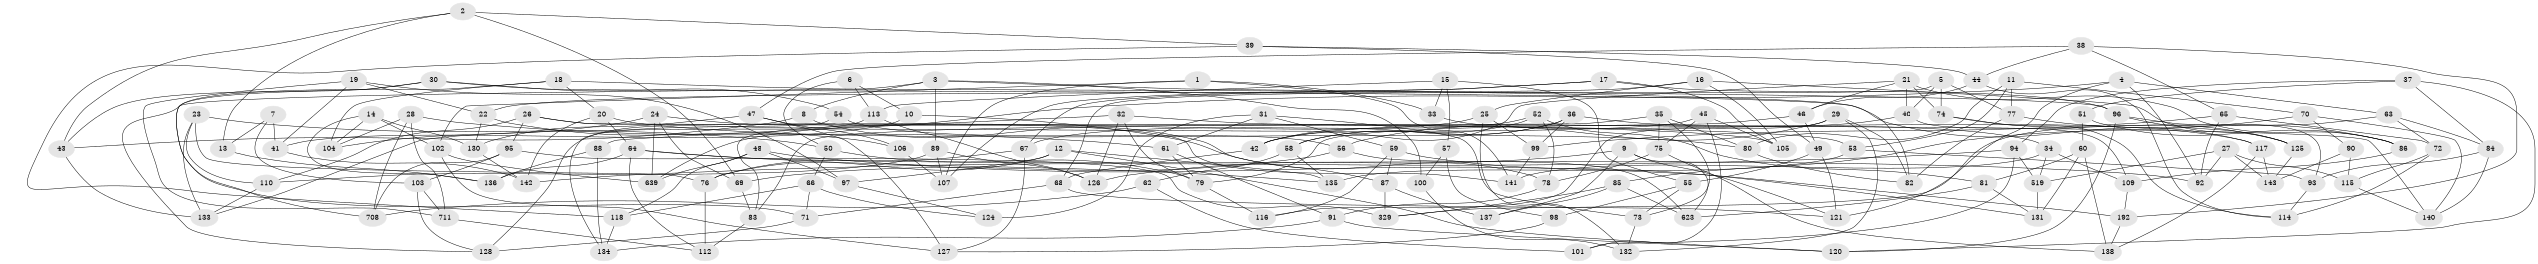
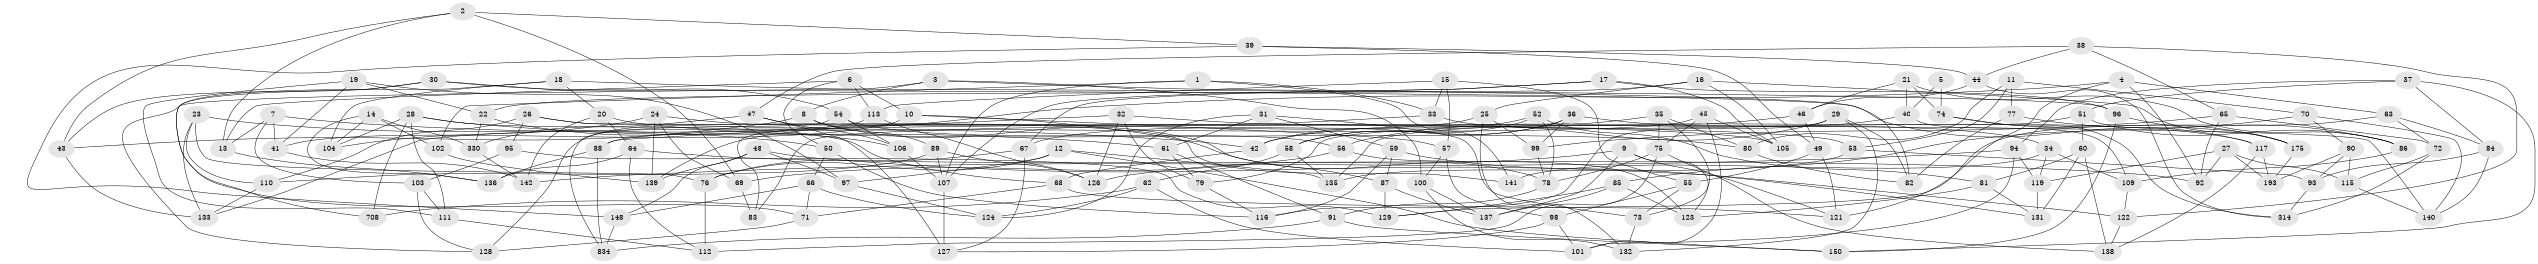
none -> (523, 92)
(1477, 93) -> (861, 147)
(1557, 101) -> (764, 131)
(1988, 103) -> none
(935, 112) -> (870, 132)
(2242, 124) -> (2332, 166)
none -> (1013, 126)
none -> (1179, 127)
none -> (869, 132)
(474, 149) -> (474, 149)
(2298, 149) -> (2298, 149)
(1016, 161) -> (1039, 206)
(417, 166) -> none
(982, 166) -> (1697, 124)
(1523, 166) -> (1541, 166)
(652, 183) -> (652, 183)
(2038, 183) -> (2038, 183)
(2270, 183) -> (2270, 183)
none -> (1452, 200)
none -> (1074, 205)
(678, 216) -> (944, 218)
(445, 218) -> (445, 218)
(617, 218) -> (617, 218)
(1385, 218) -> (1385, 218)
(1688, 218) -> (1688, 218)
(2124, 218) -> (2124, 218)
(2285, 218) -> (2285, 218)
none -> (1565, 233)
(729, 235) -> (1201, 241)
(604, 252) -> (604, 252)
(1836, 252) -> (1836, 252)
